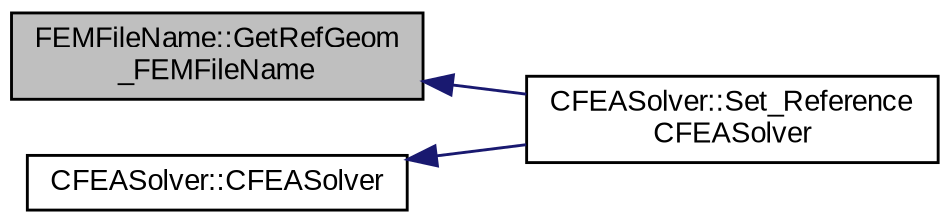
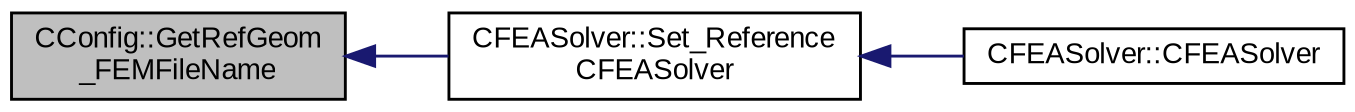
(217, 56) -> (178, 56)
(482, 150) -> (927, 56)
